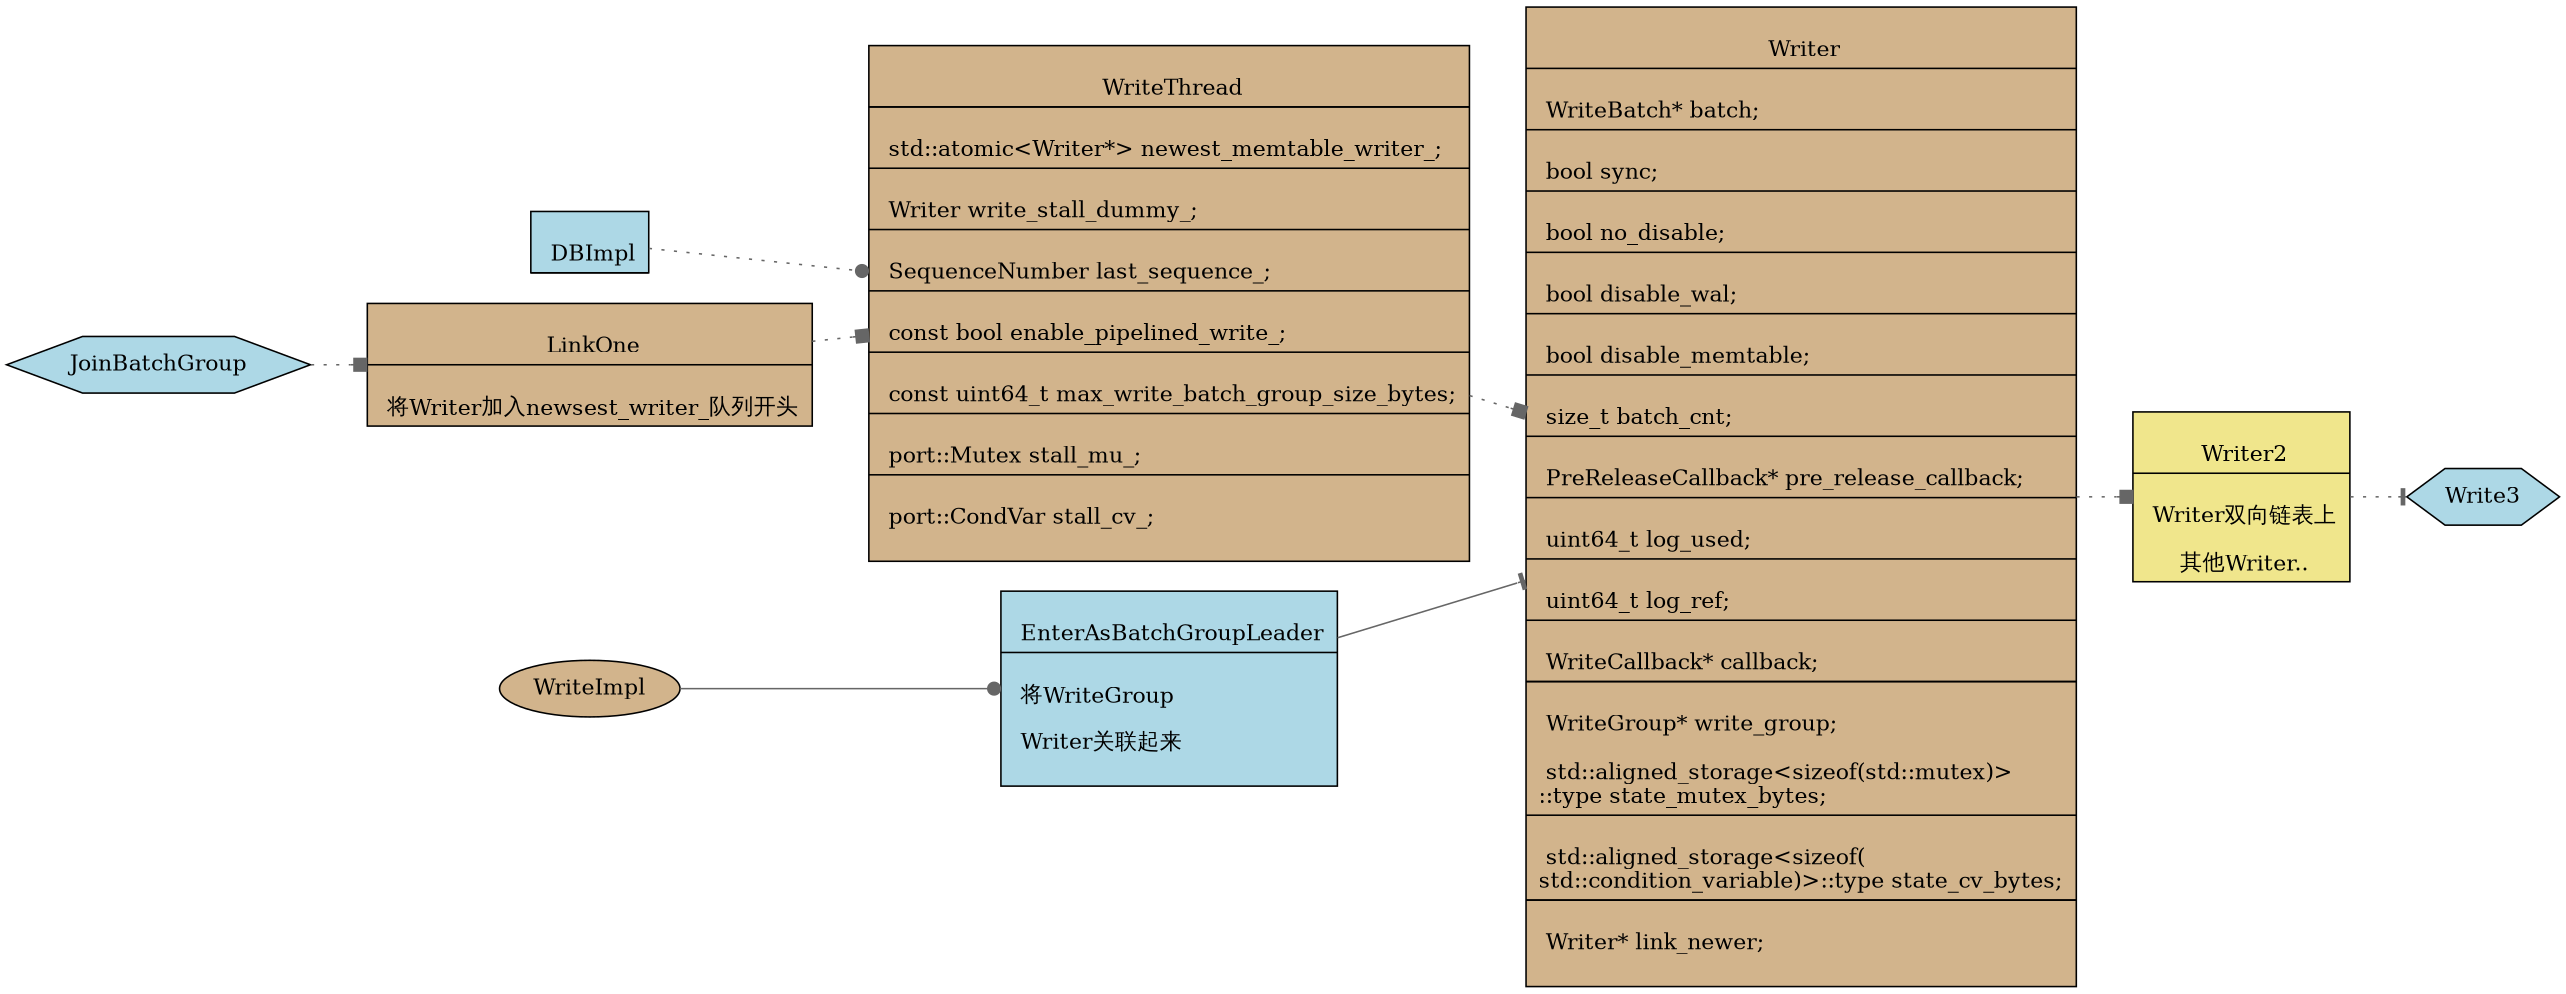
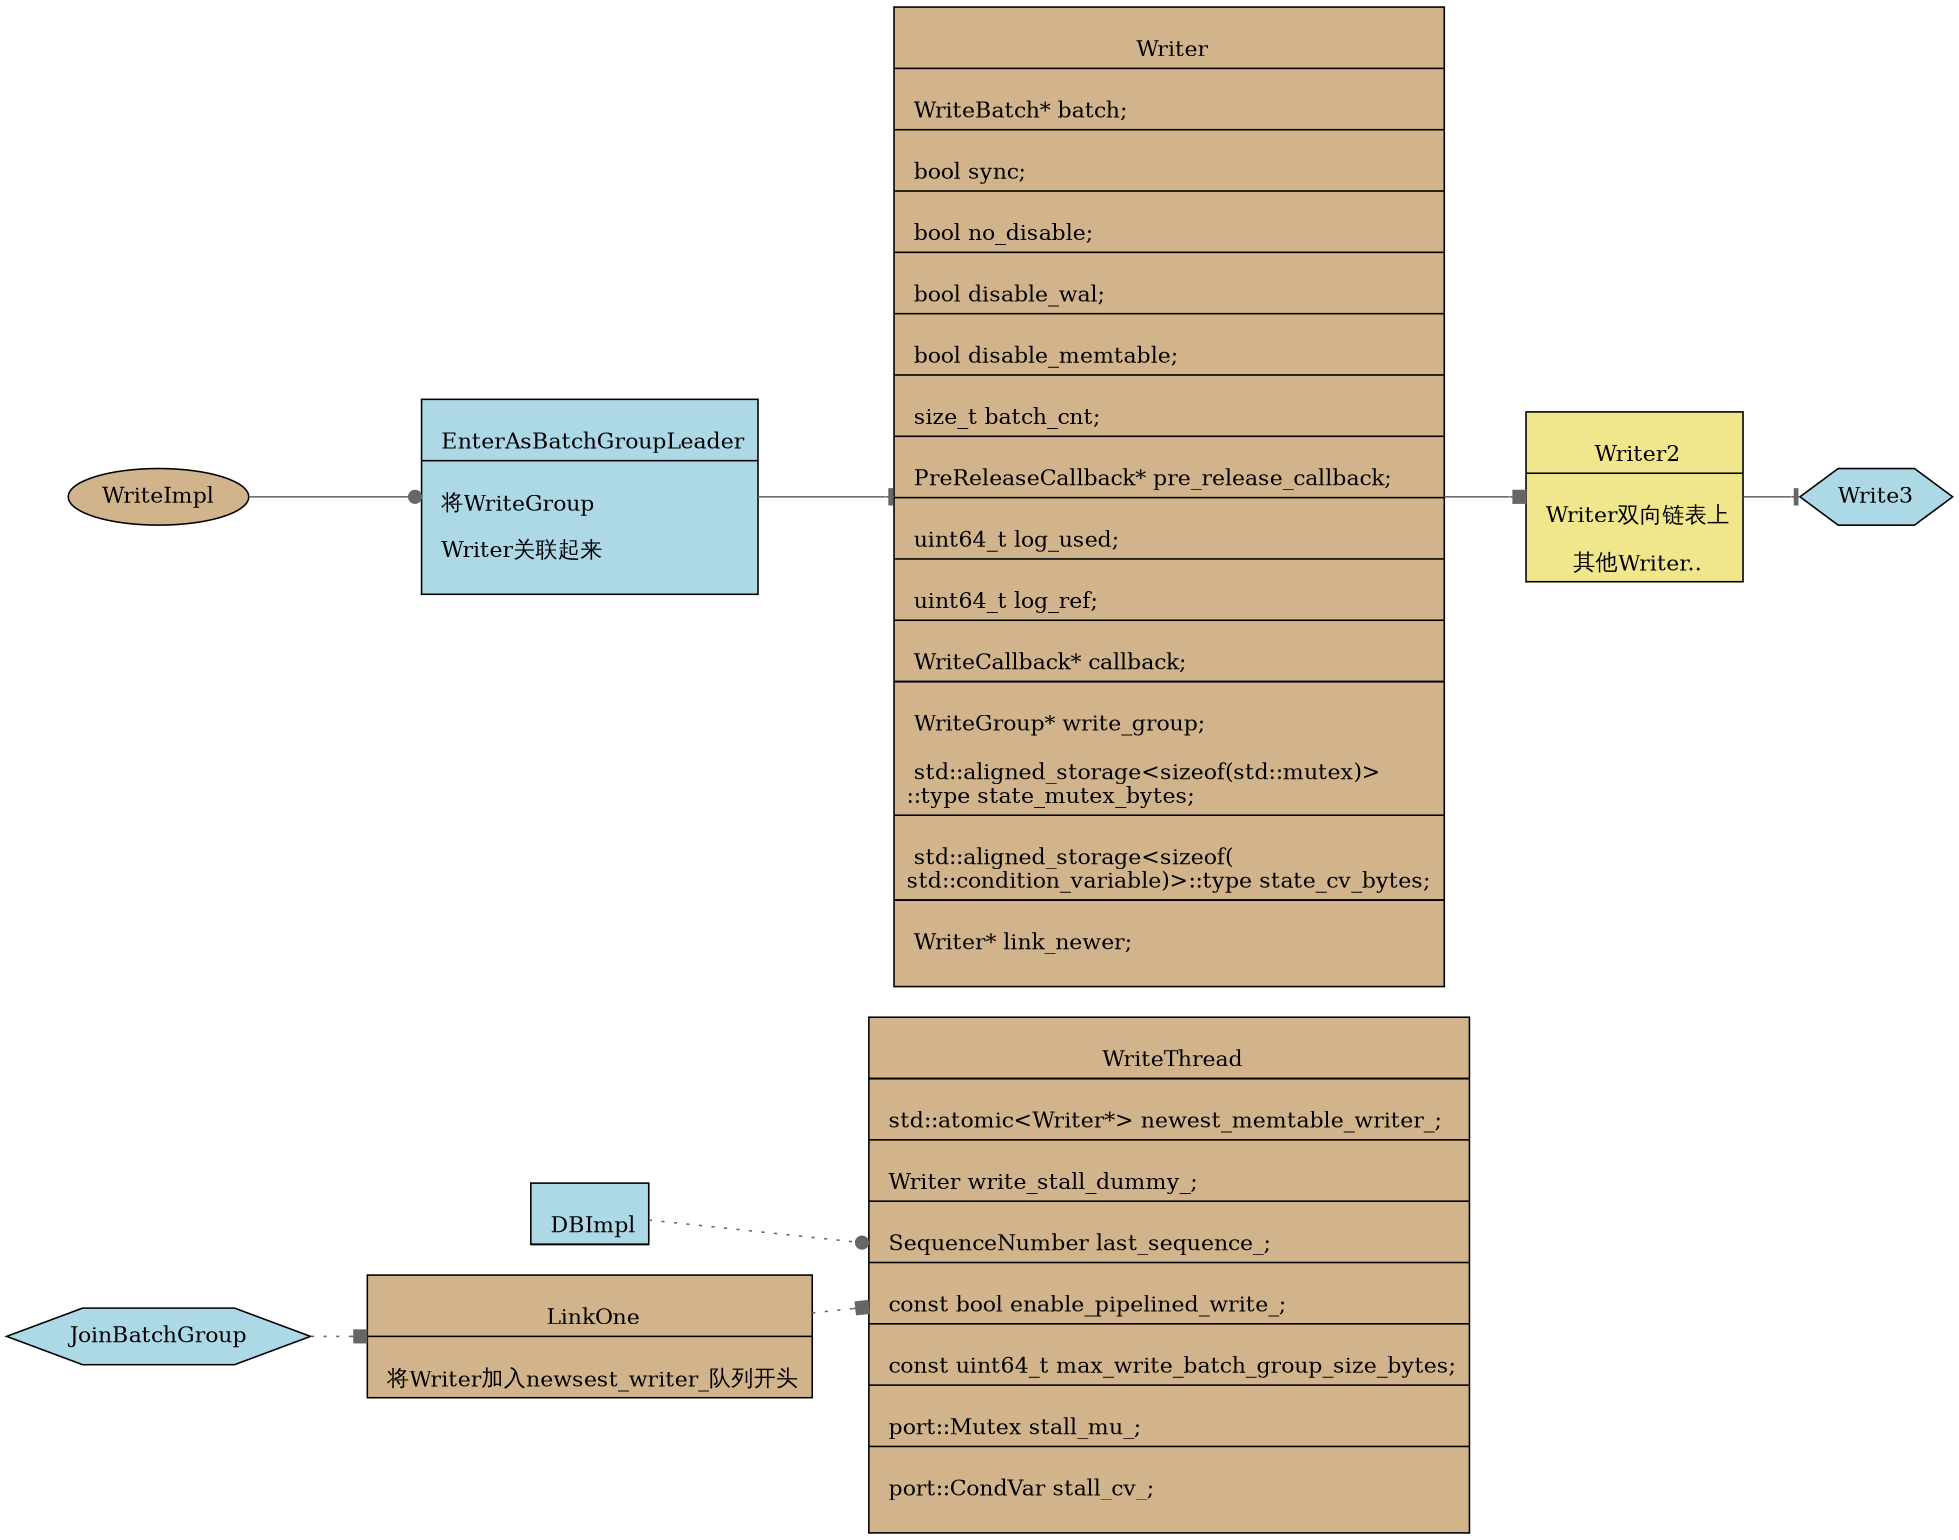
(1490, 402) -> none
(2097, 497) -> (1477, 497)
(2374, 497) -> (1767, 497)
